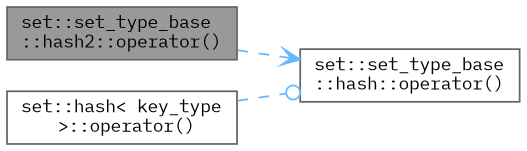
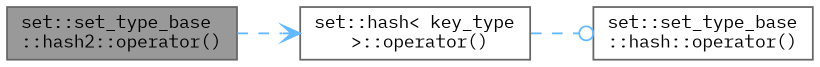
(260, 54) -> (260, 33)
